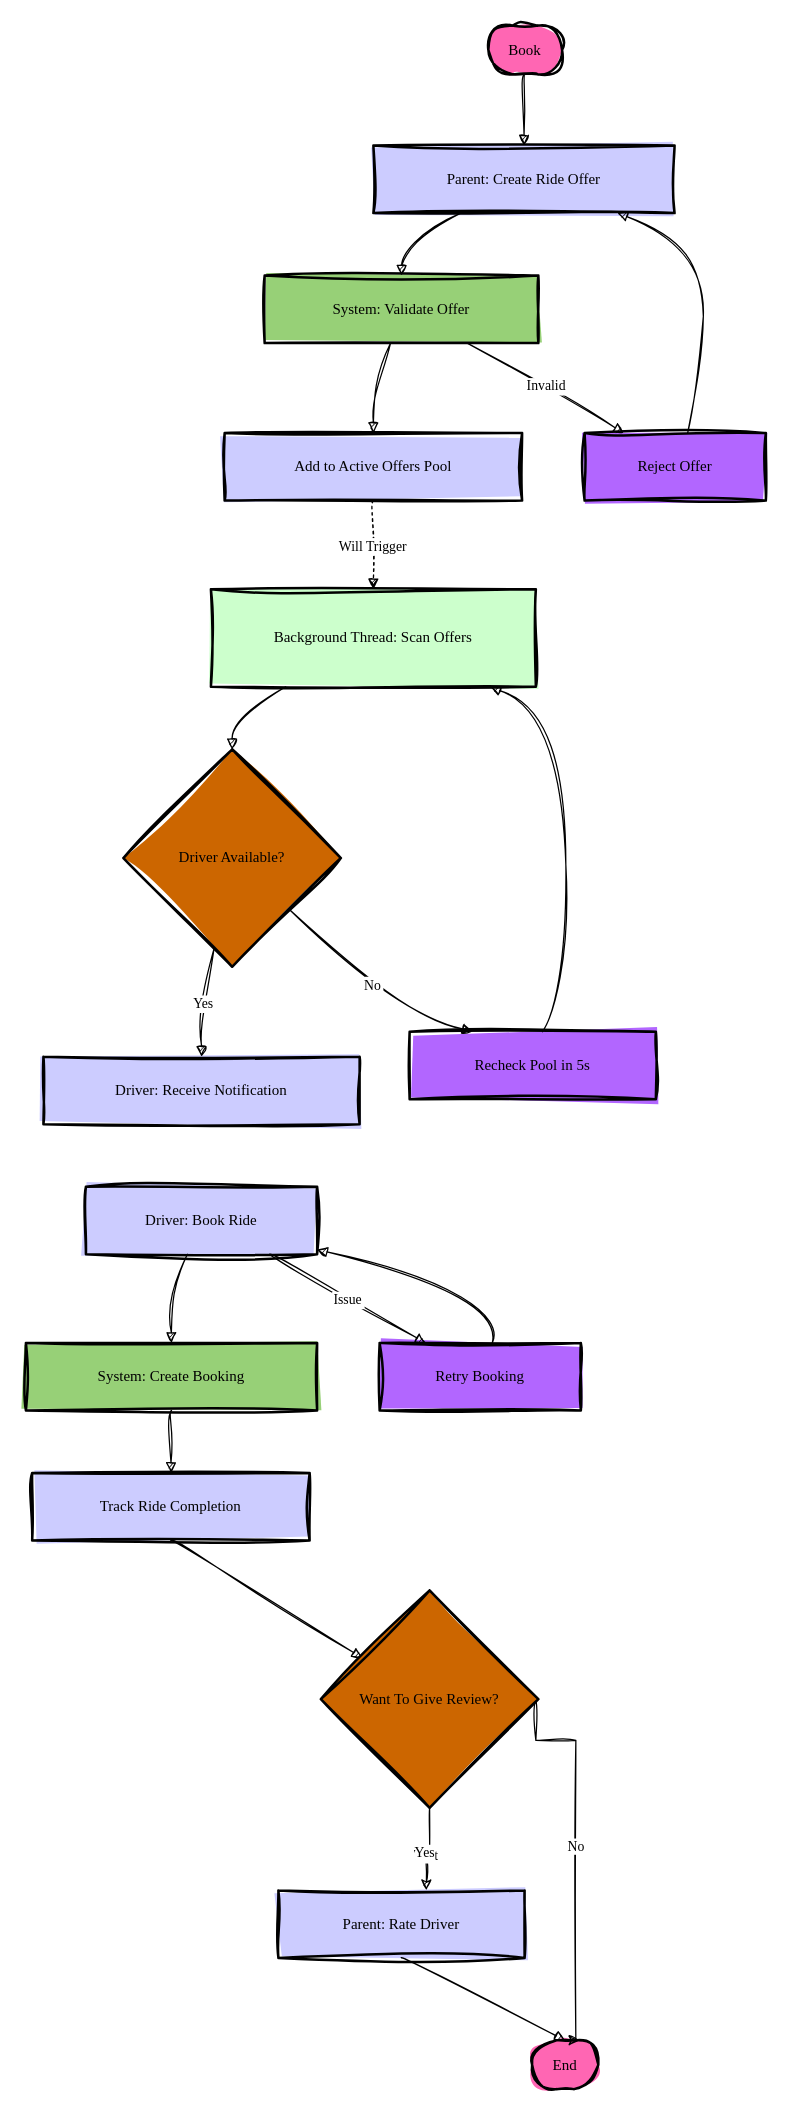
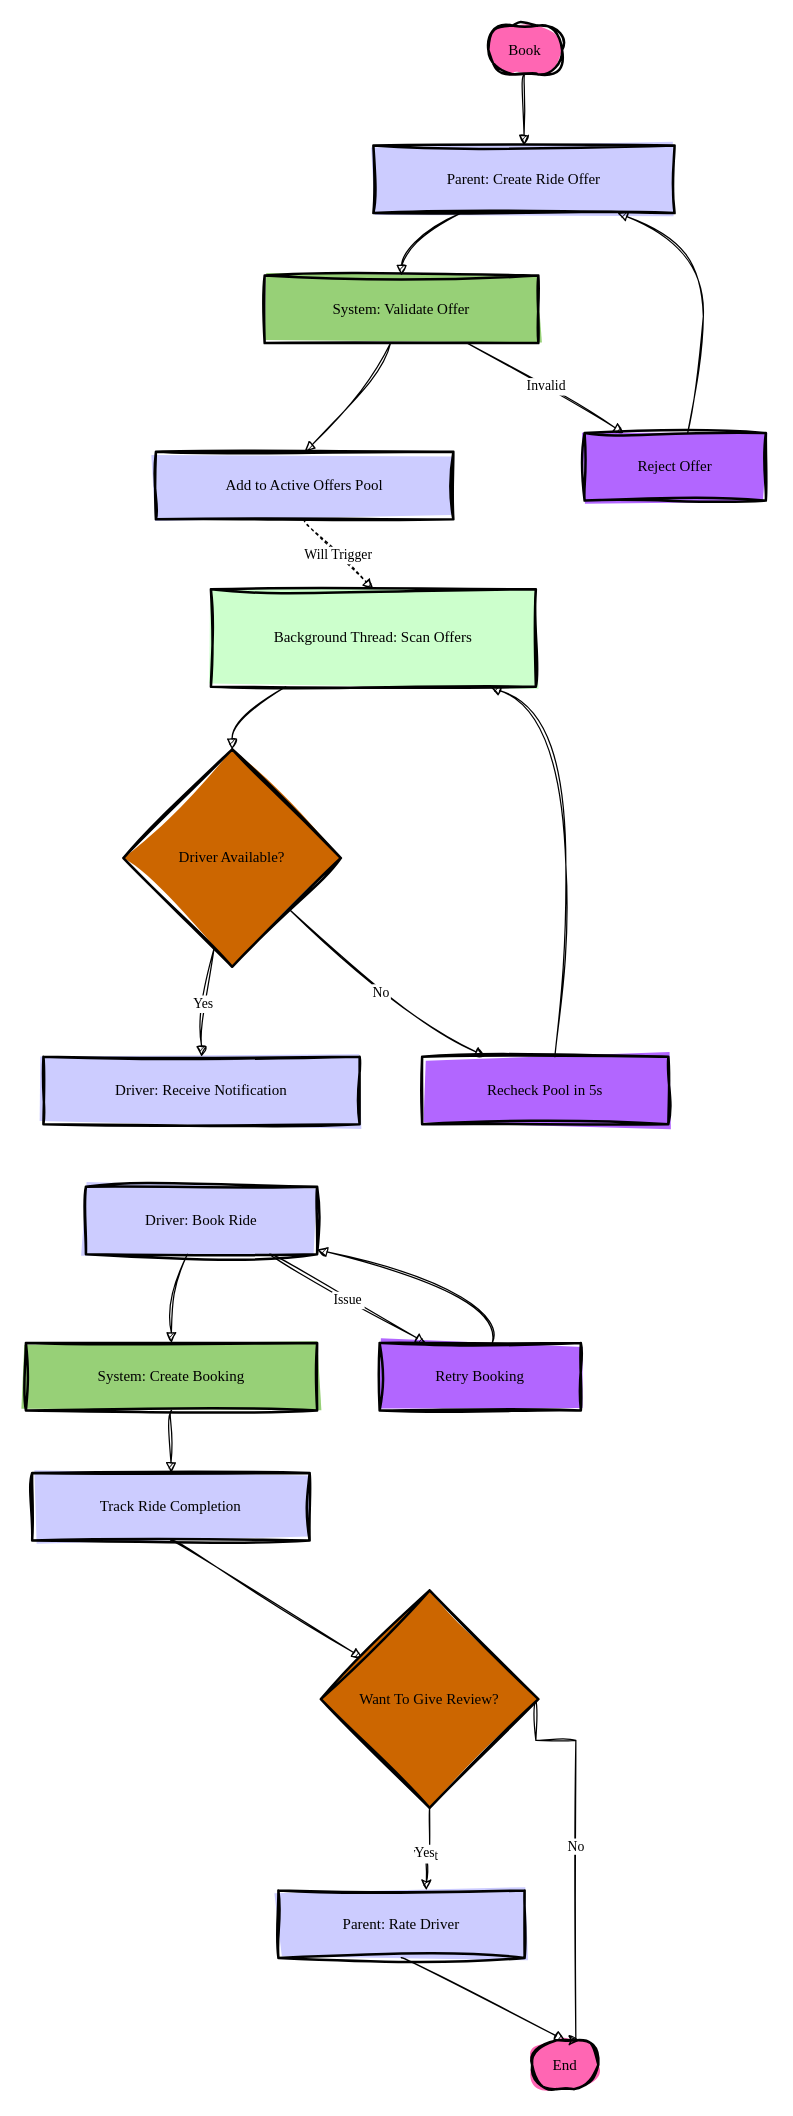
(373, 467) -> (304, 486)
(533, 1066) -> (545, 1091)
